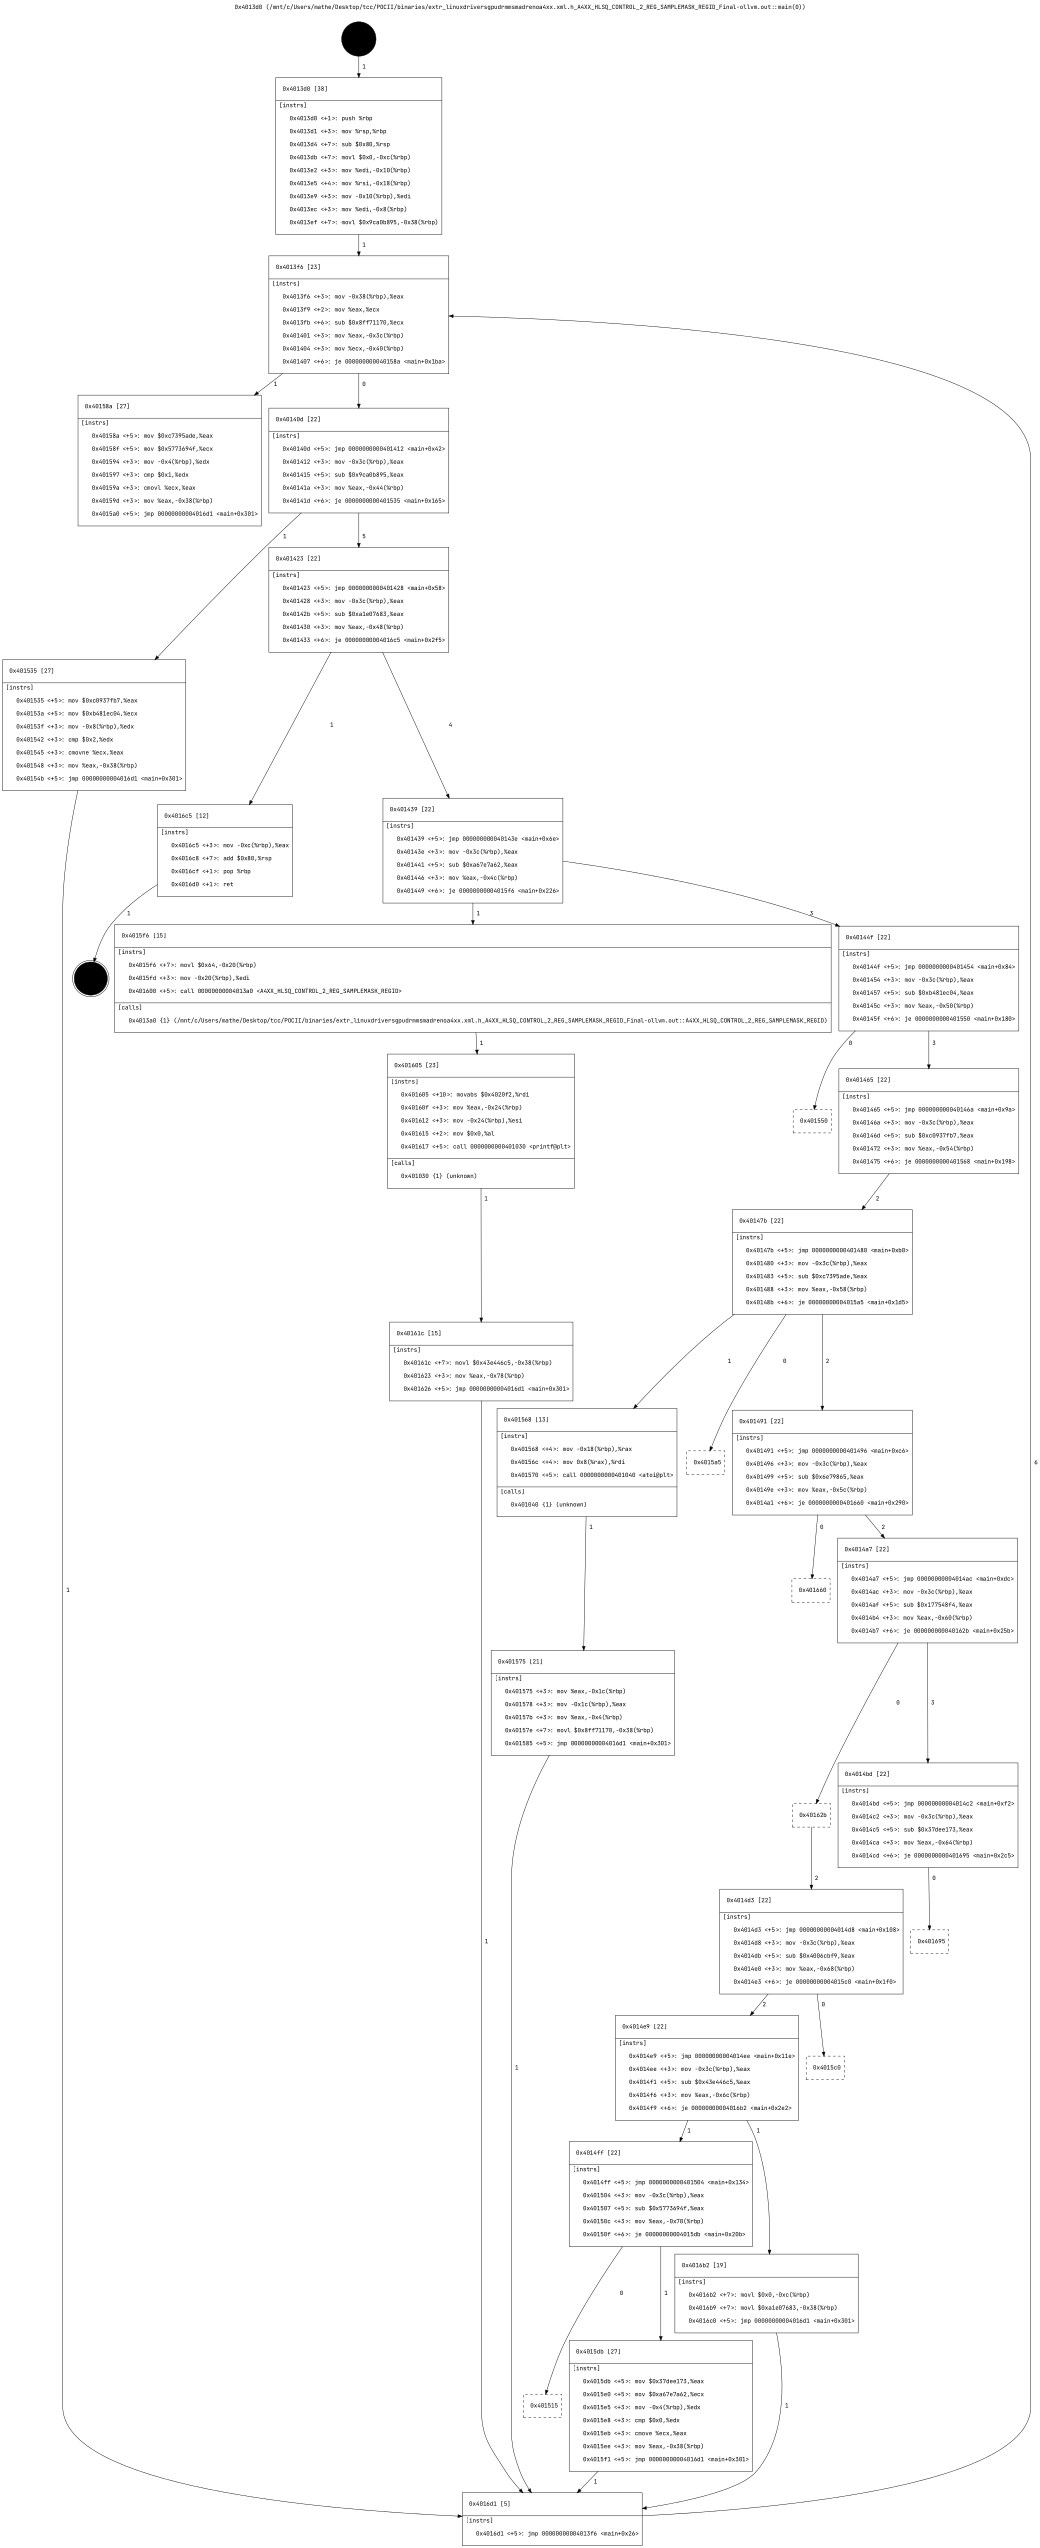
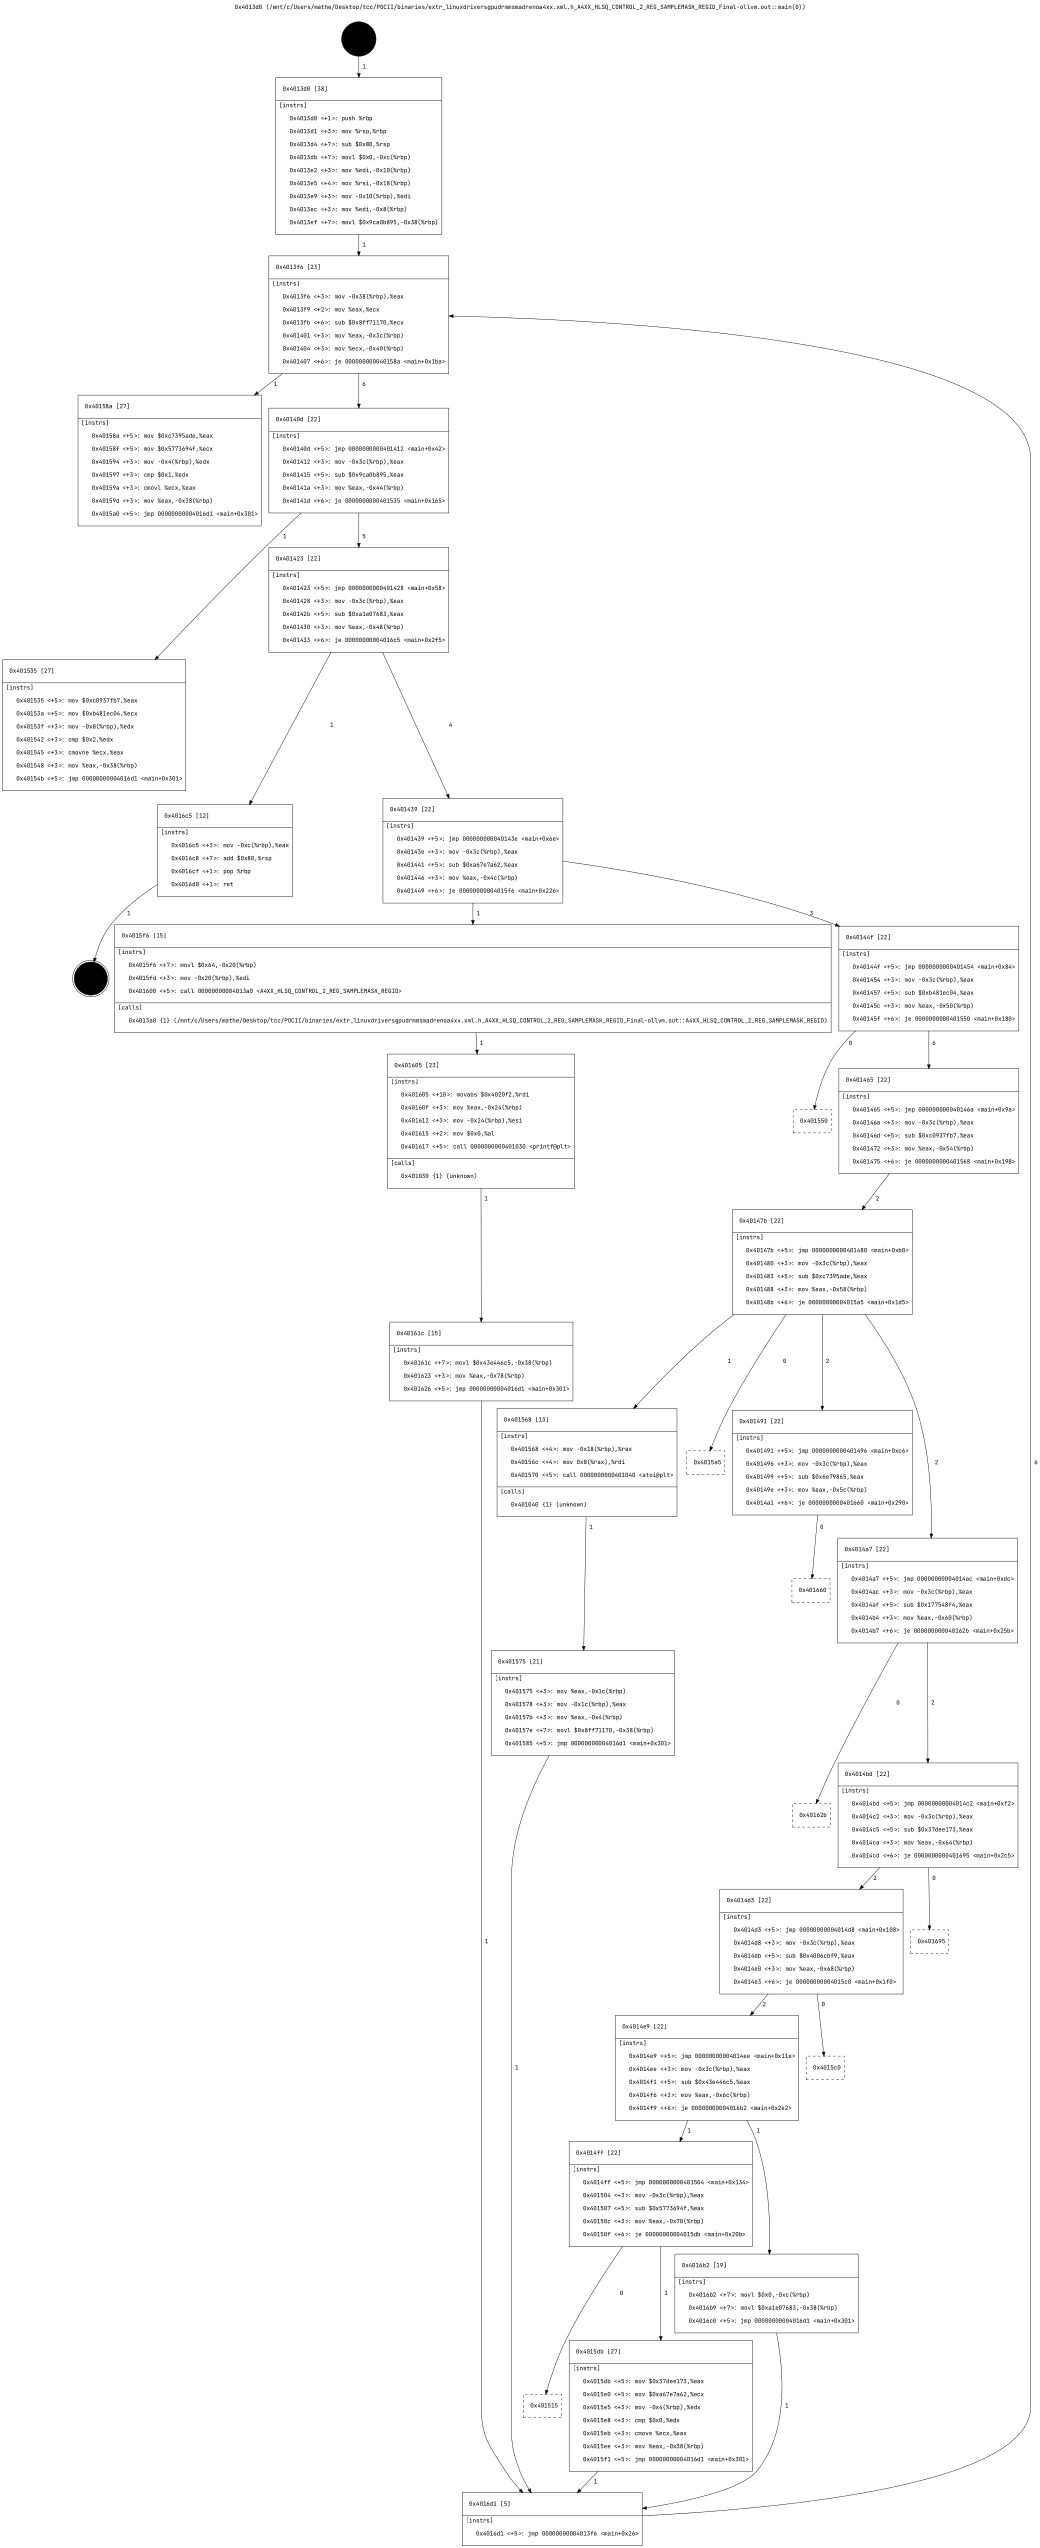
(362, 384) -> (362, 384)
(932, 1043) -> (932, 1043)
(874, 1525) -> (919, 1418)
(931, 1703) -> (931, 1703)
(63, 1812) -> none
(811, 1856) -> (871, 1877)
